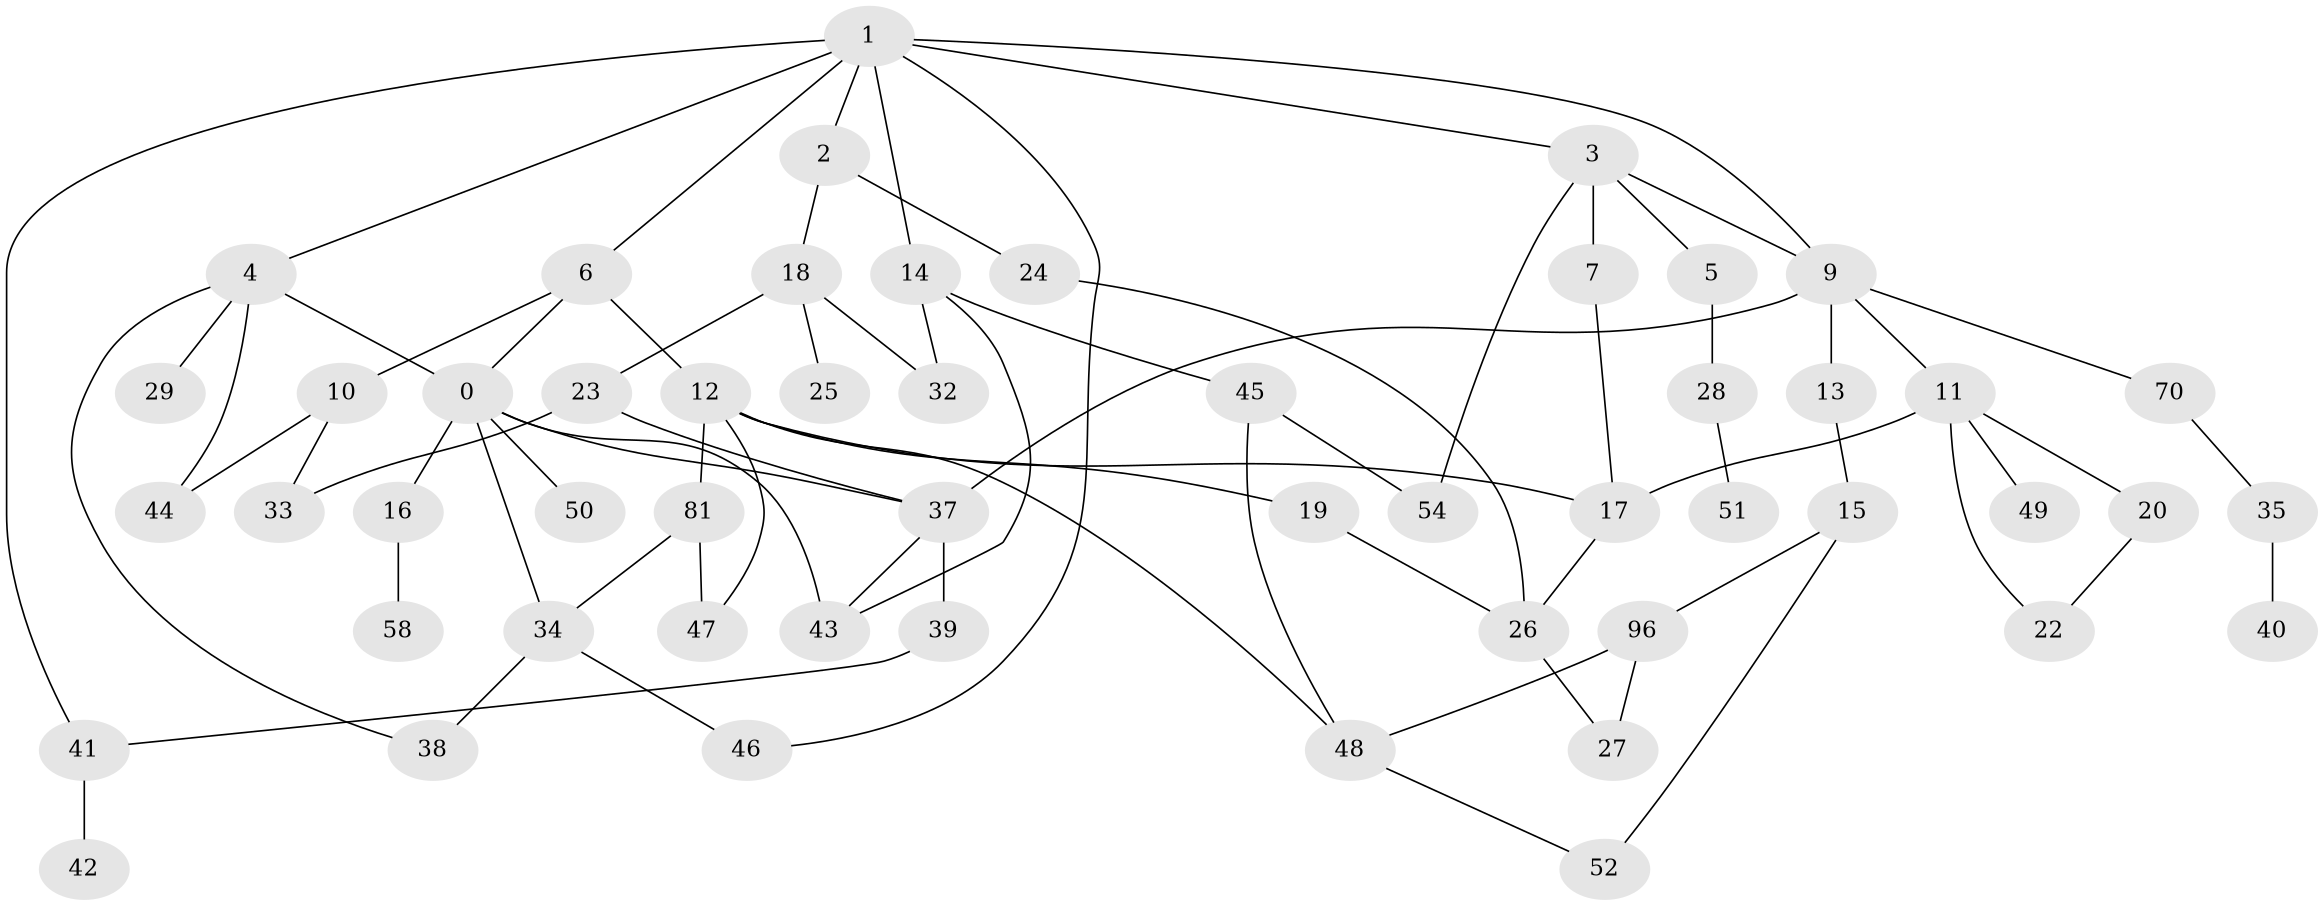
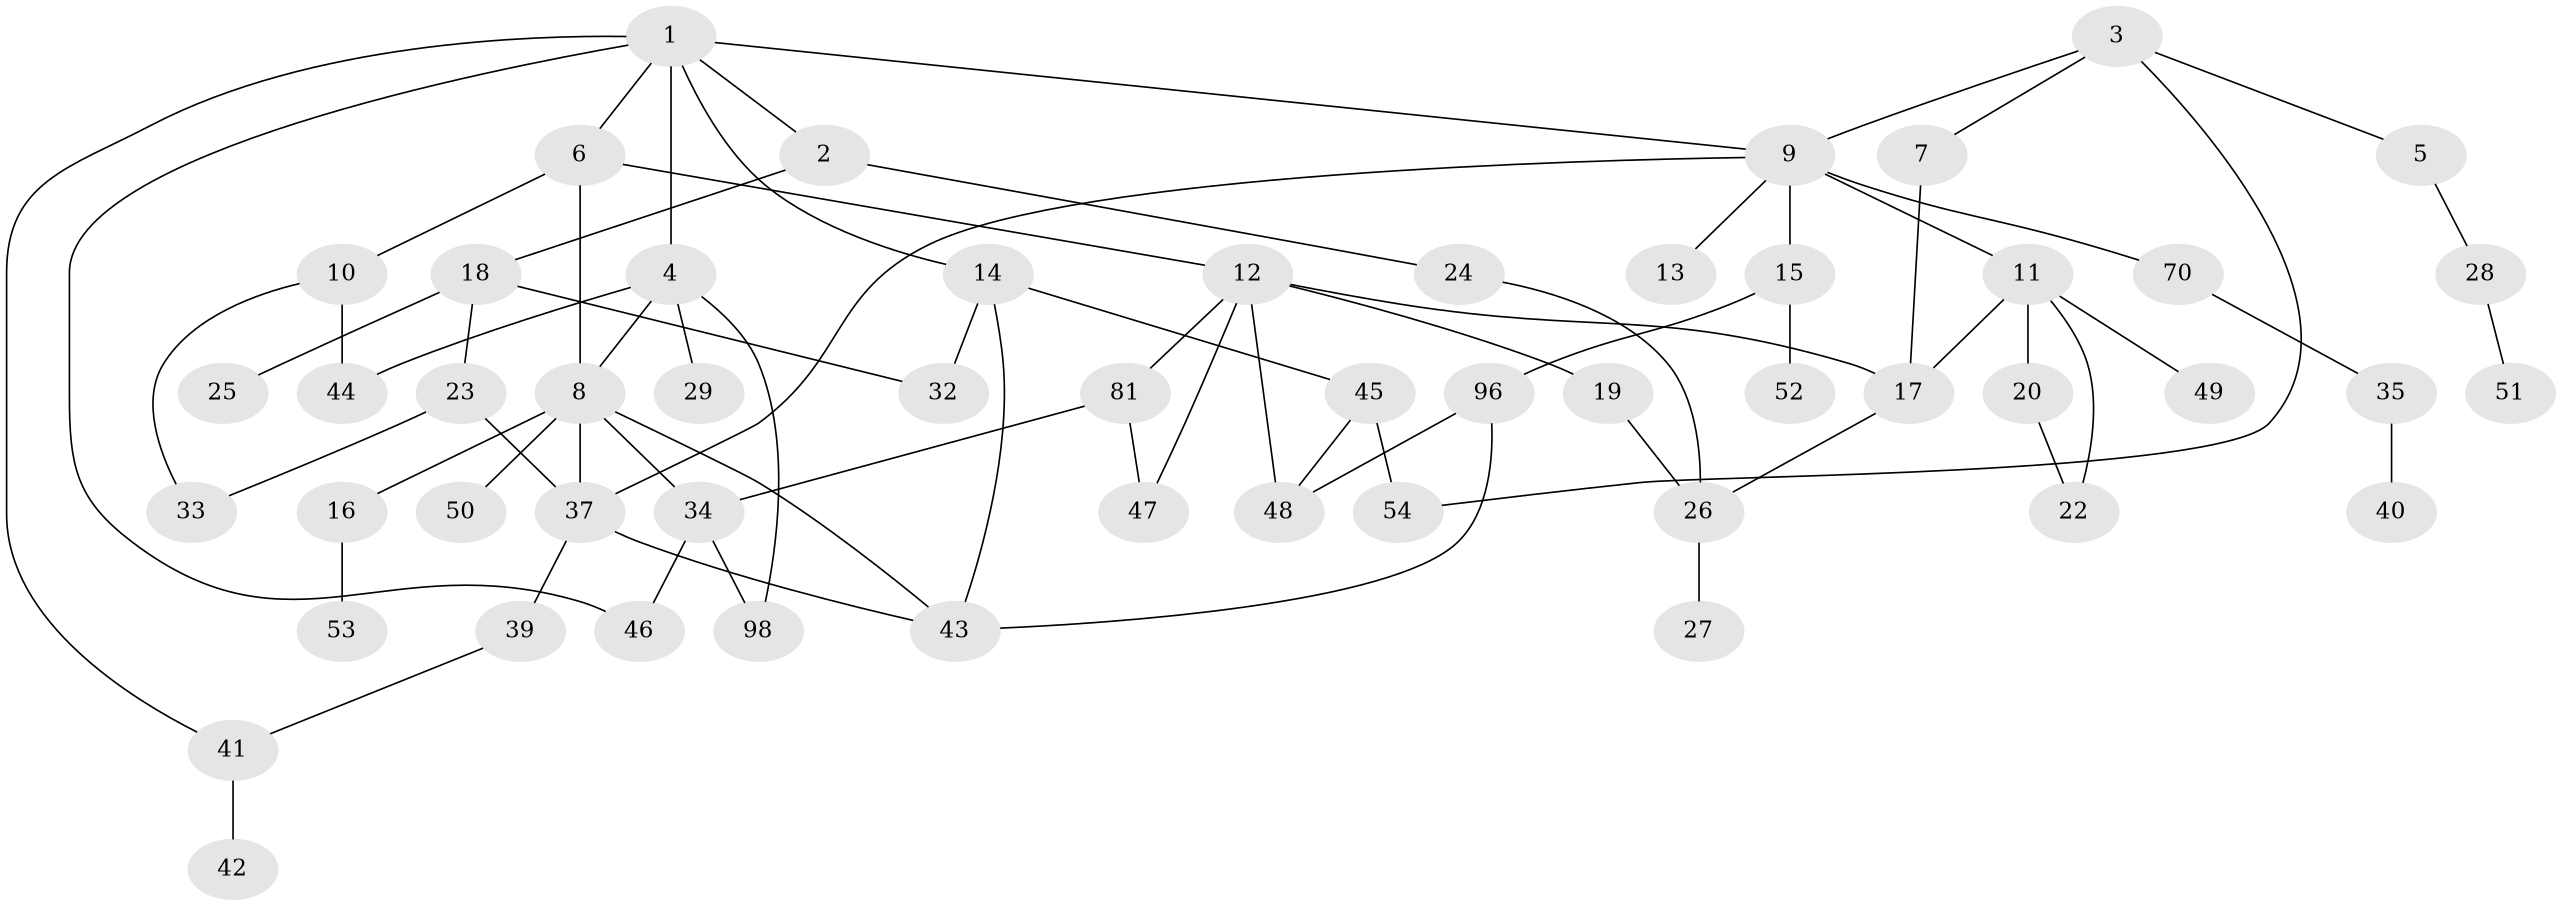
(1231, 96) -> none
(468, 393) -> (580, 393)
(1842, 453) -> (1790, 215)
(398, 631) -> (342, 631)
(1628, 691) -> (1297, 598)
(433, 750) -> (759, 631)
(1478, 810) -> none
